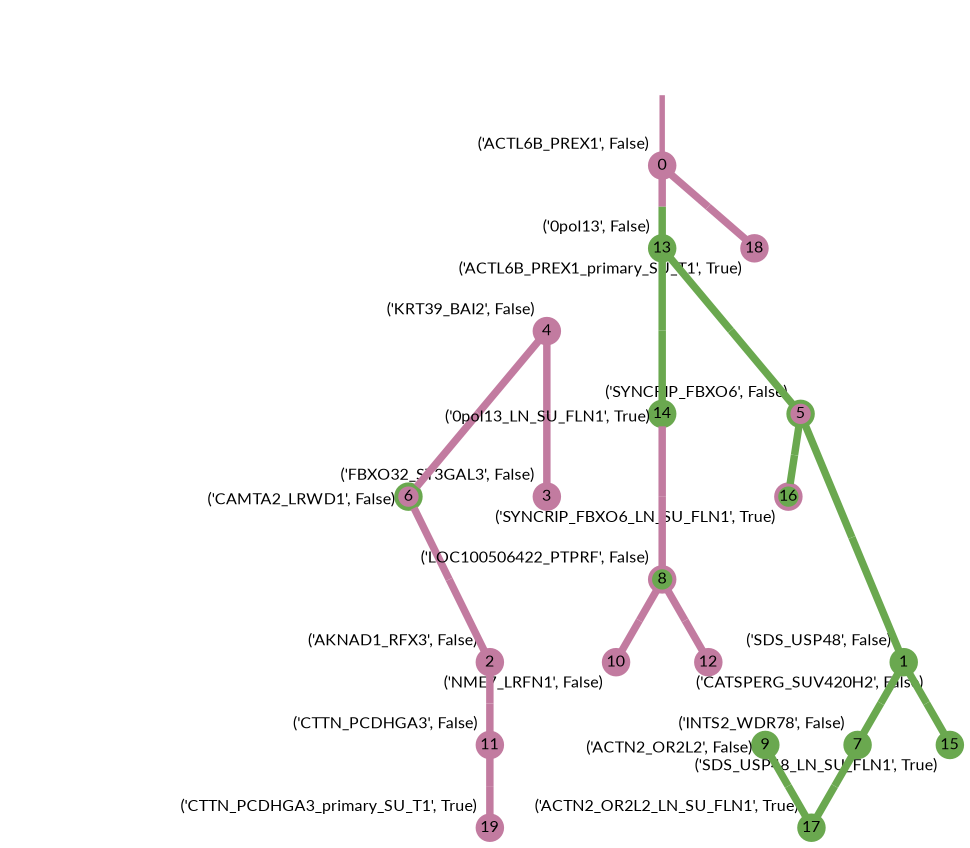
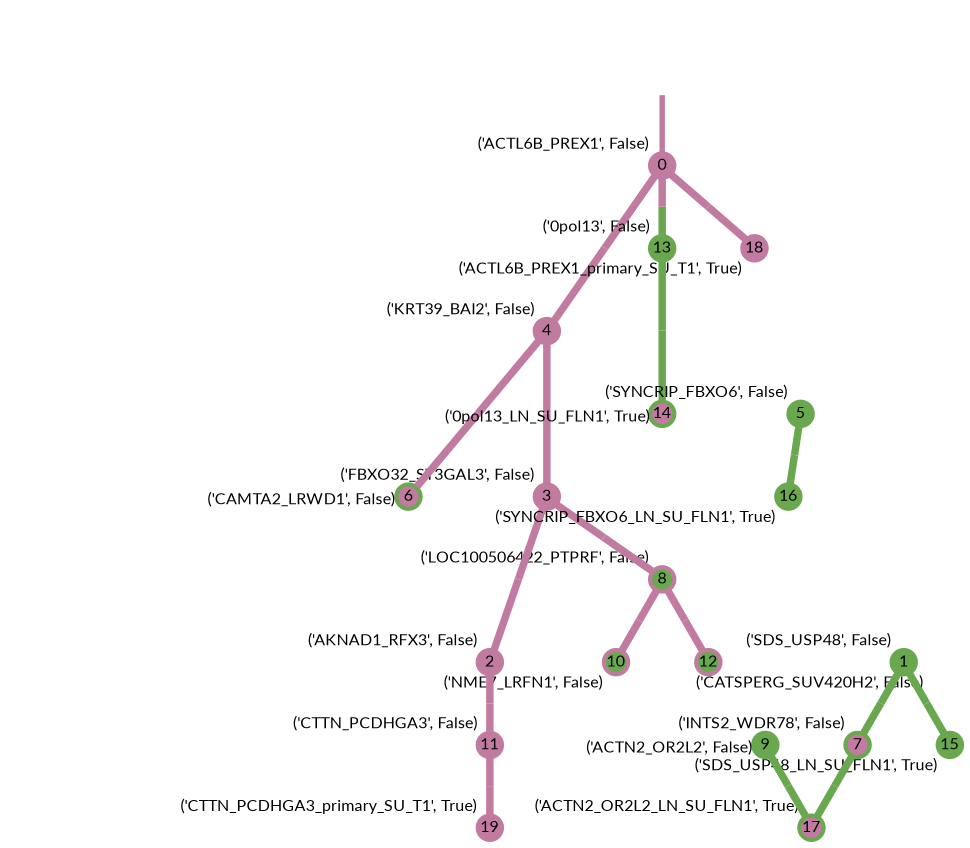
none -> (605, 248)
(731, 331) -> none
(662, 414) -> (662, 414)
(801, 414) -> (801, 414)
(662, 496) -> (604, 538)
(788, 497) -> (788, 497)
(852, 538) -> none
(449, 579) -> (518, 579)
(616, 662) -> (616, 662)
(708, 662) -> (708, 662)
(858, 745) -> (858, 745)
(811, 828) -> (811, 828)
